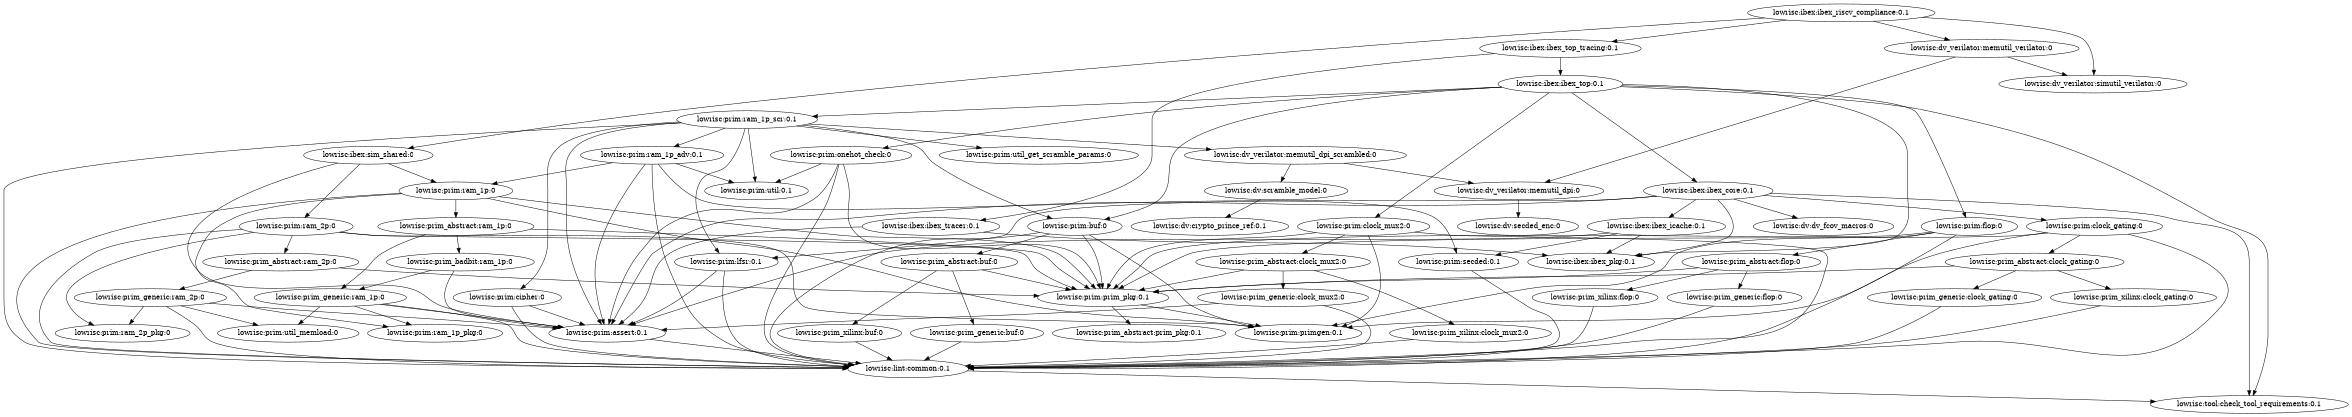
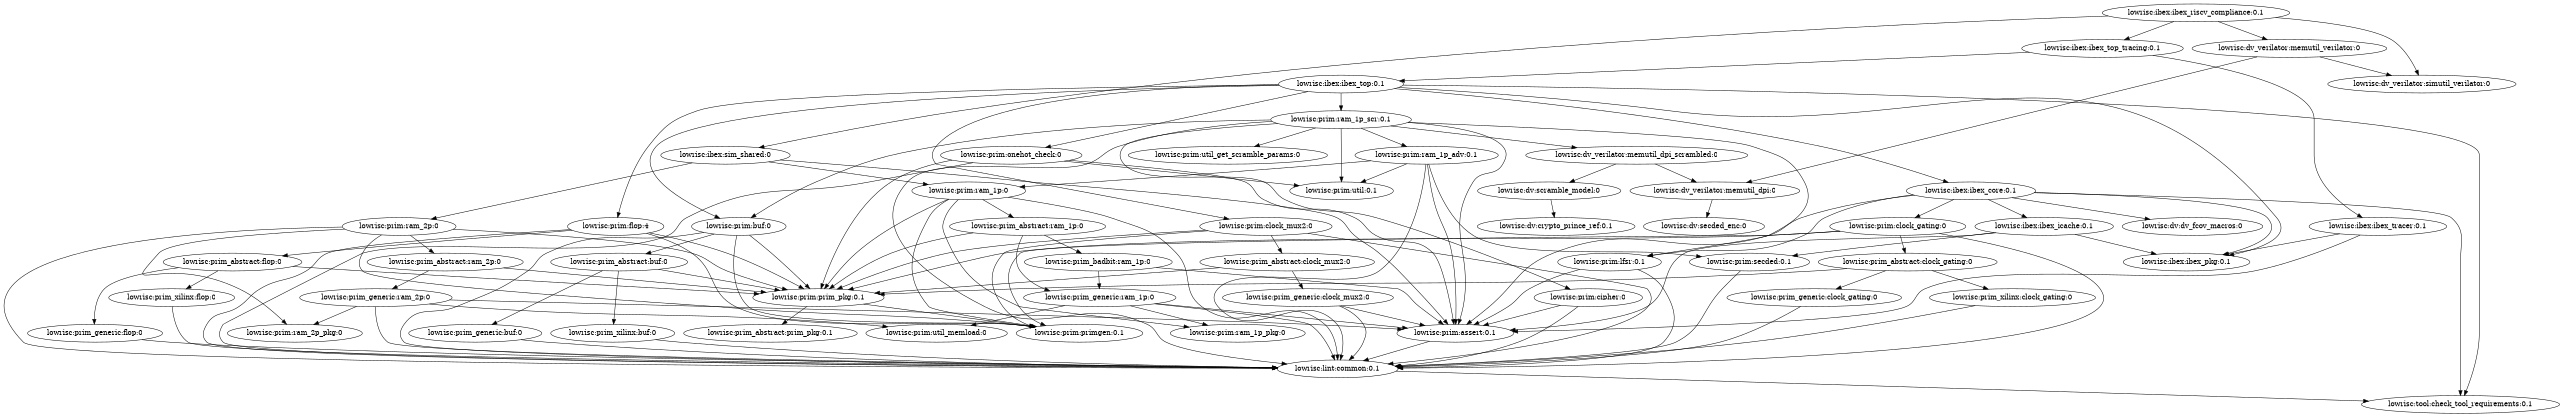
(1969, 226) -> (616, 226)
(1470, 333) -> none
